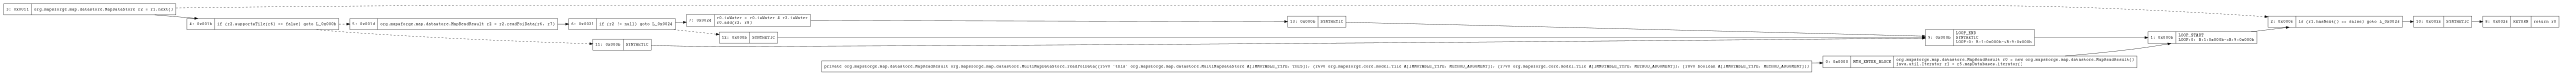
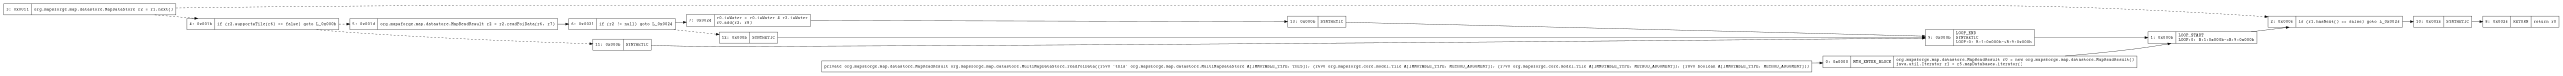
(175, 17) -> (175, 17)
